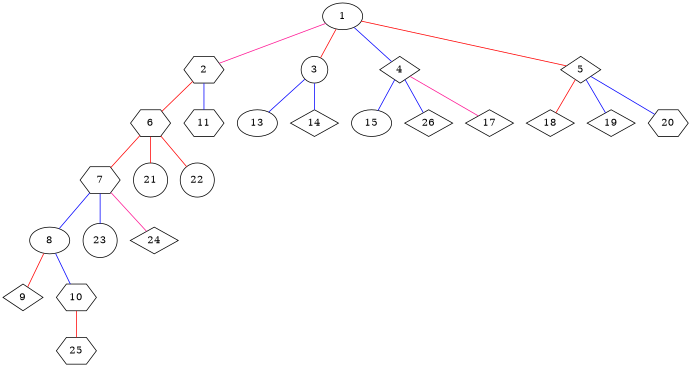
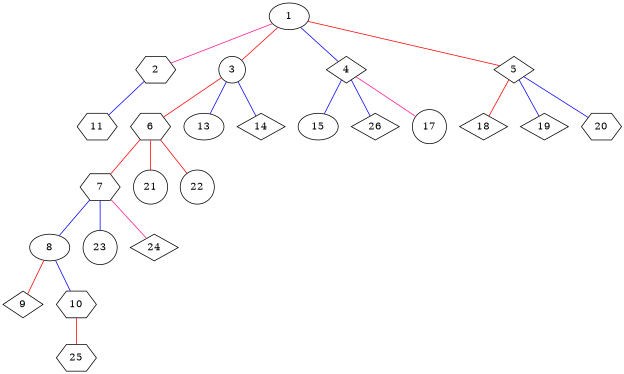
(177, 96) -> (192, 98)
(490, 123) -> (429, 127)
